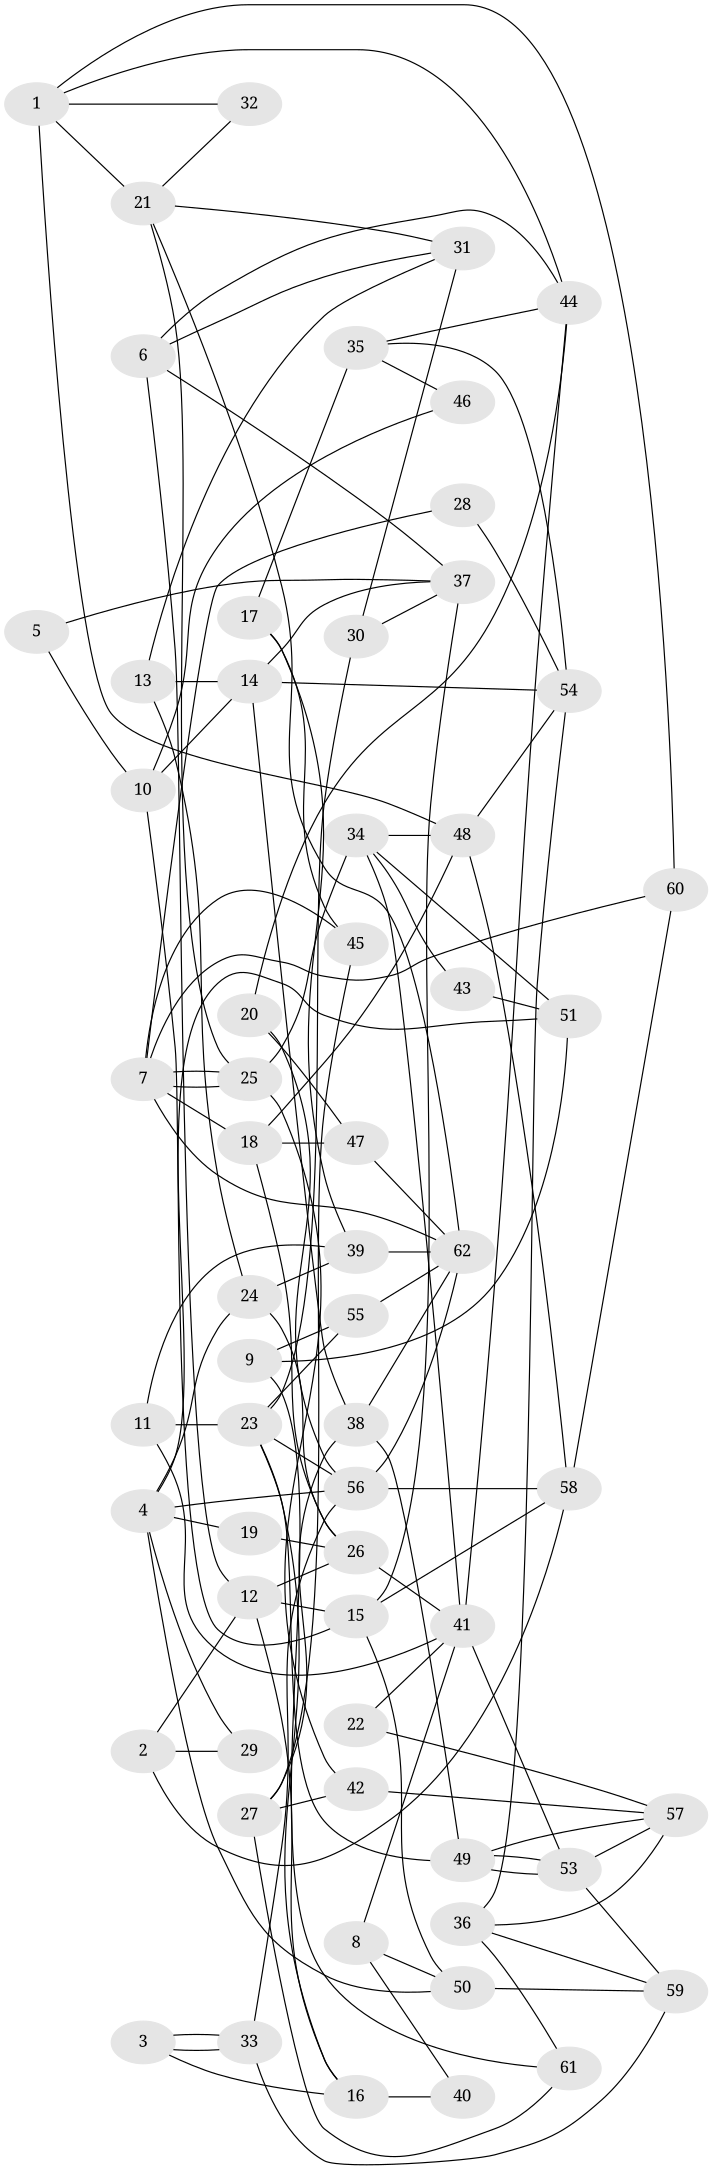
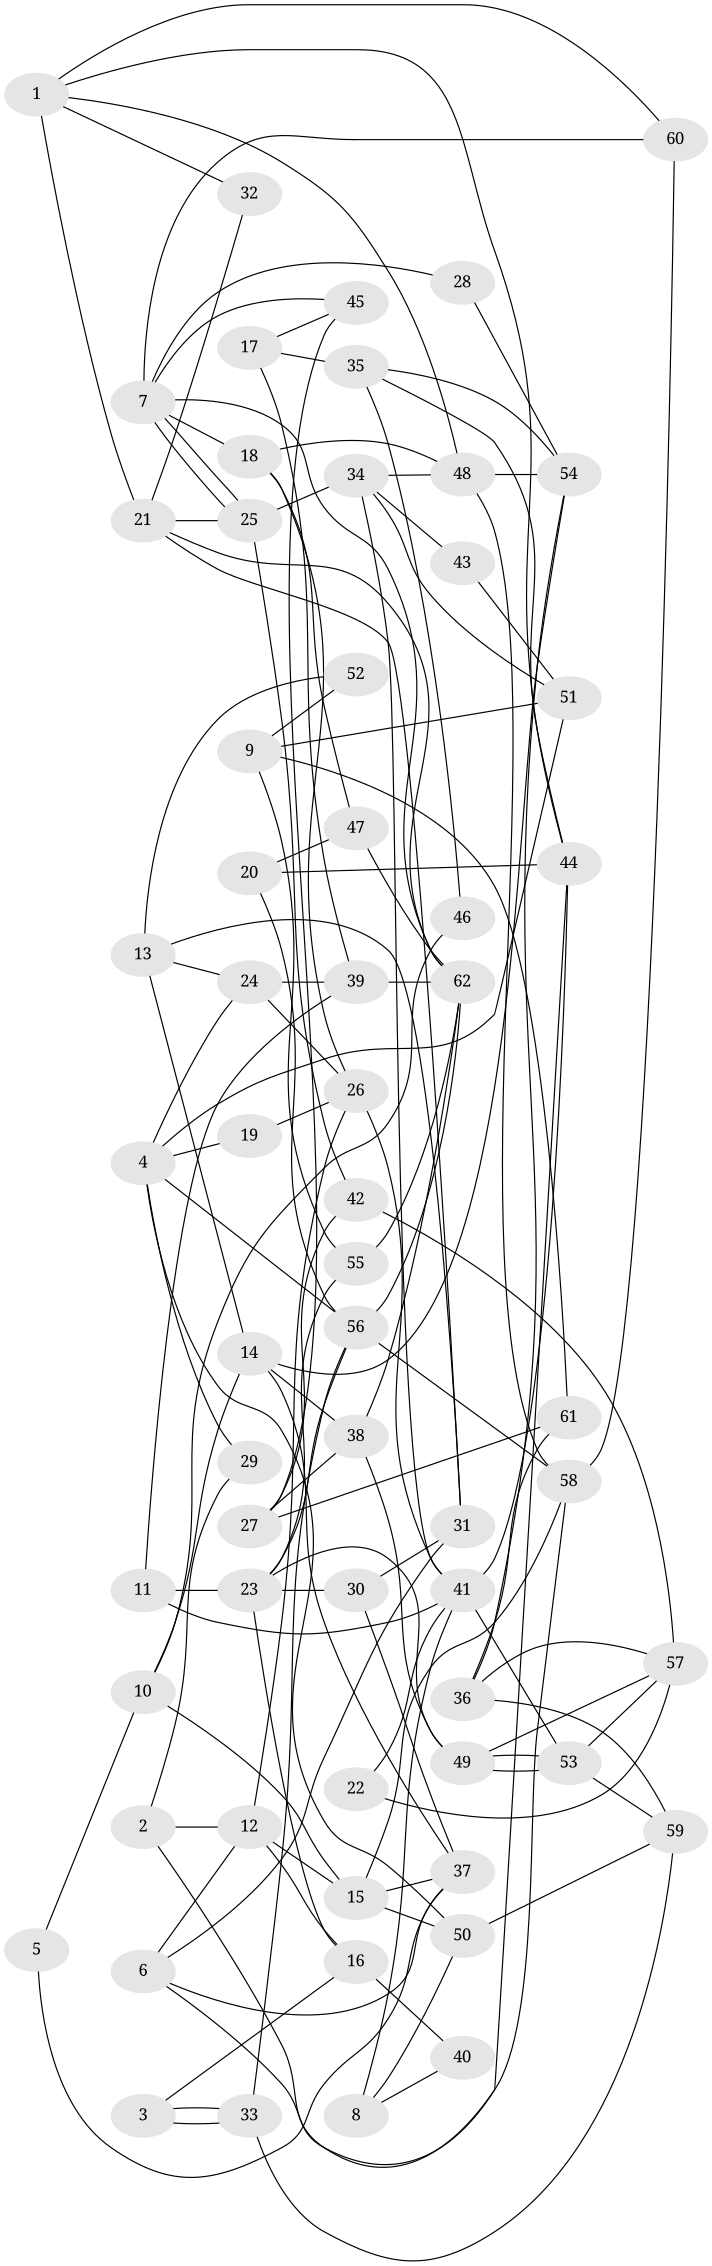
none -> (356, 674)
